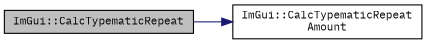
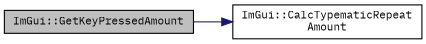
(99, 22) -> (99, 22)
